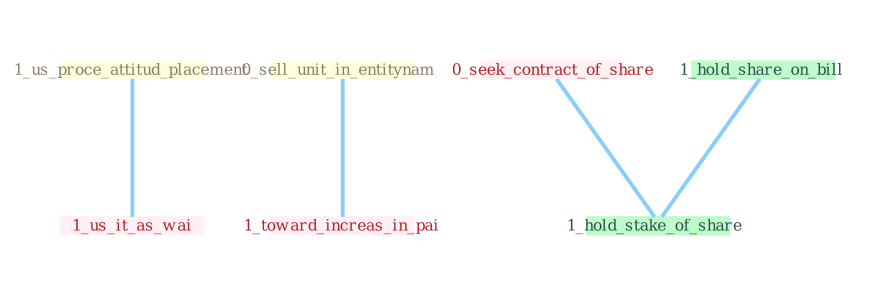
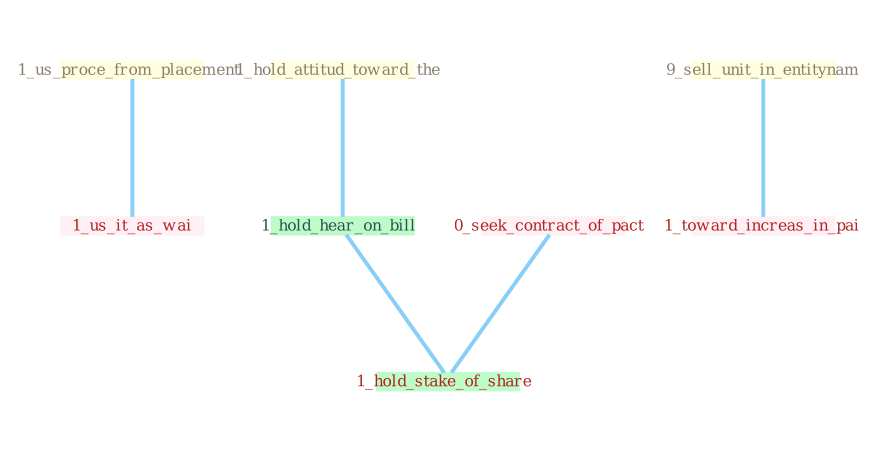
(132, 70) -> (132, 70)
none -> (343, 70)
(343, 70) -> (763, 70)
(553, 70) -> (553, 226)
(763, 70) -> (343, 226)
(658, 226) -> (448, 382)
